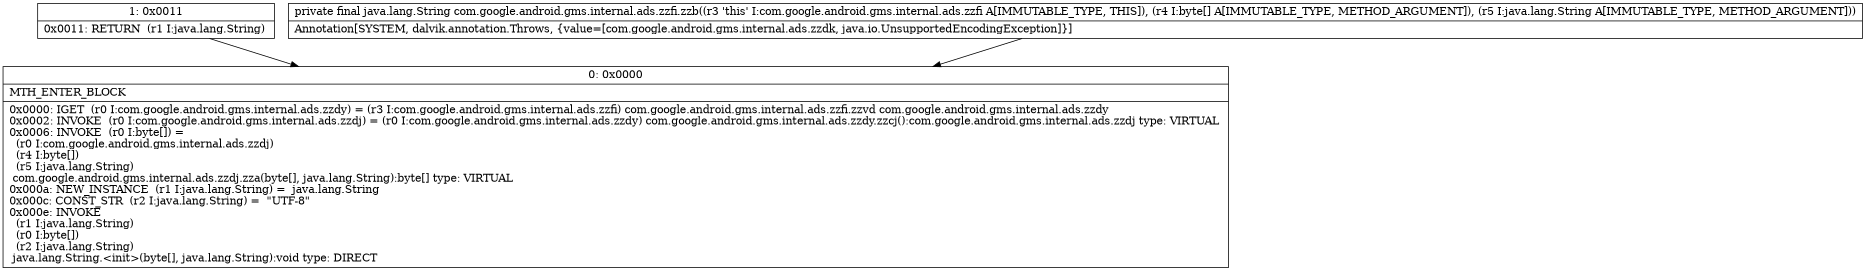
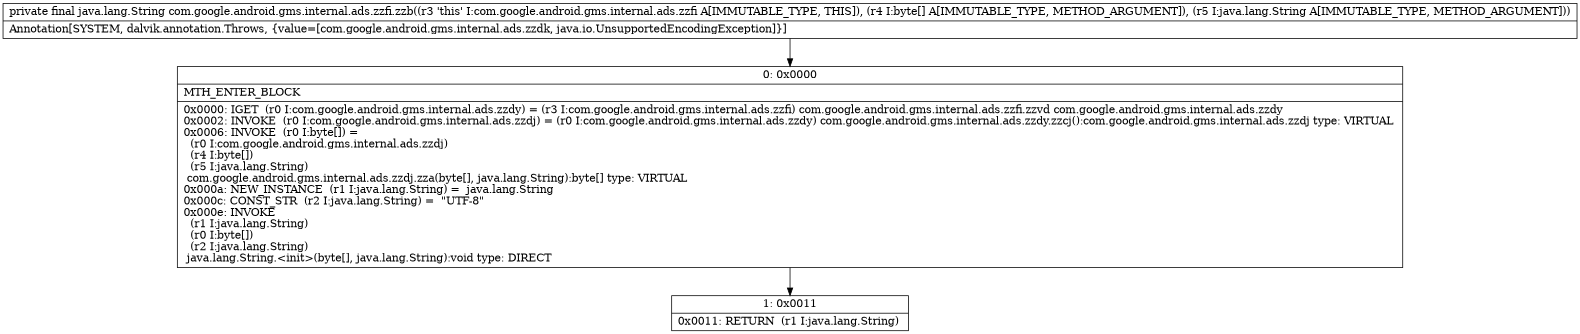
(250, 51) -> (790, 278)
